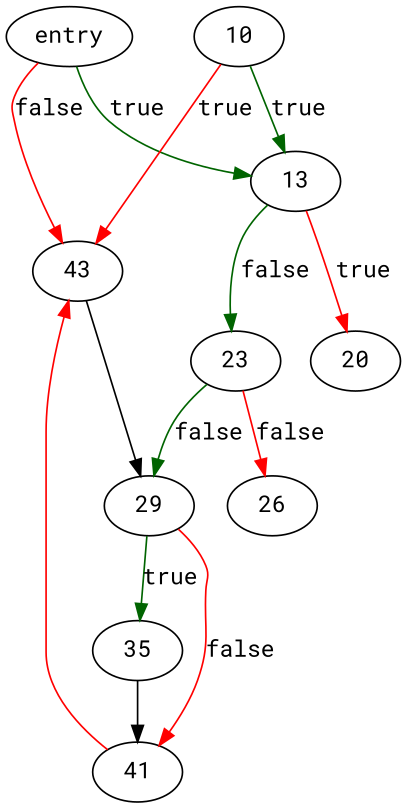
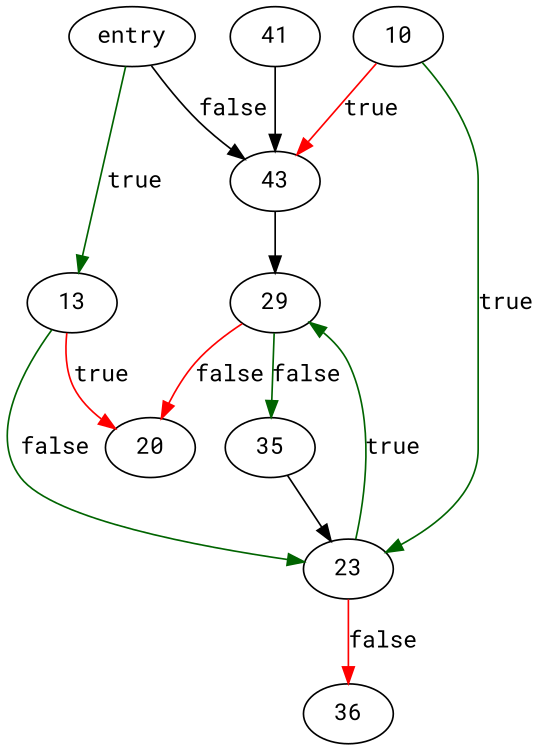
(264, 101) -> (478, 313)
(20, 144) -> (188, 111)
(209, 433) -> (393, 448)
(272, 506) -> (348, 714)
(46, 543) -> (275, 101)
(171, 578) -> (307, 375)
(206, 630) -> (199, 358)
(138, 703) -> (305, 501)
